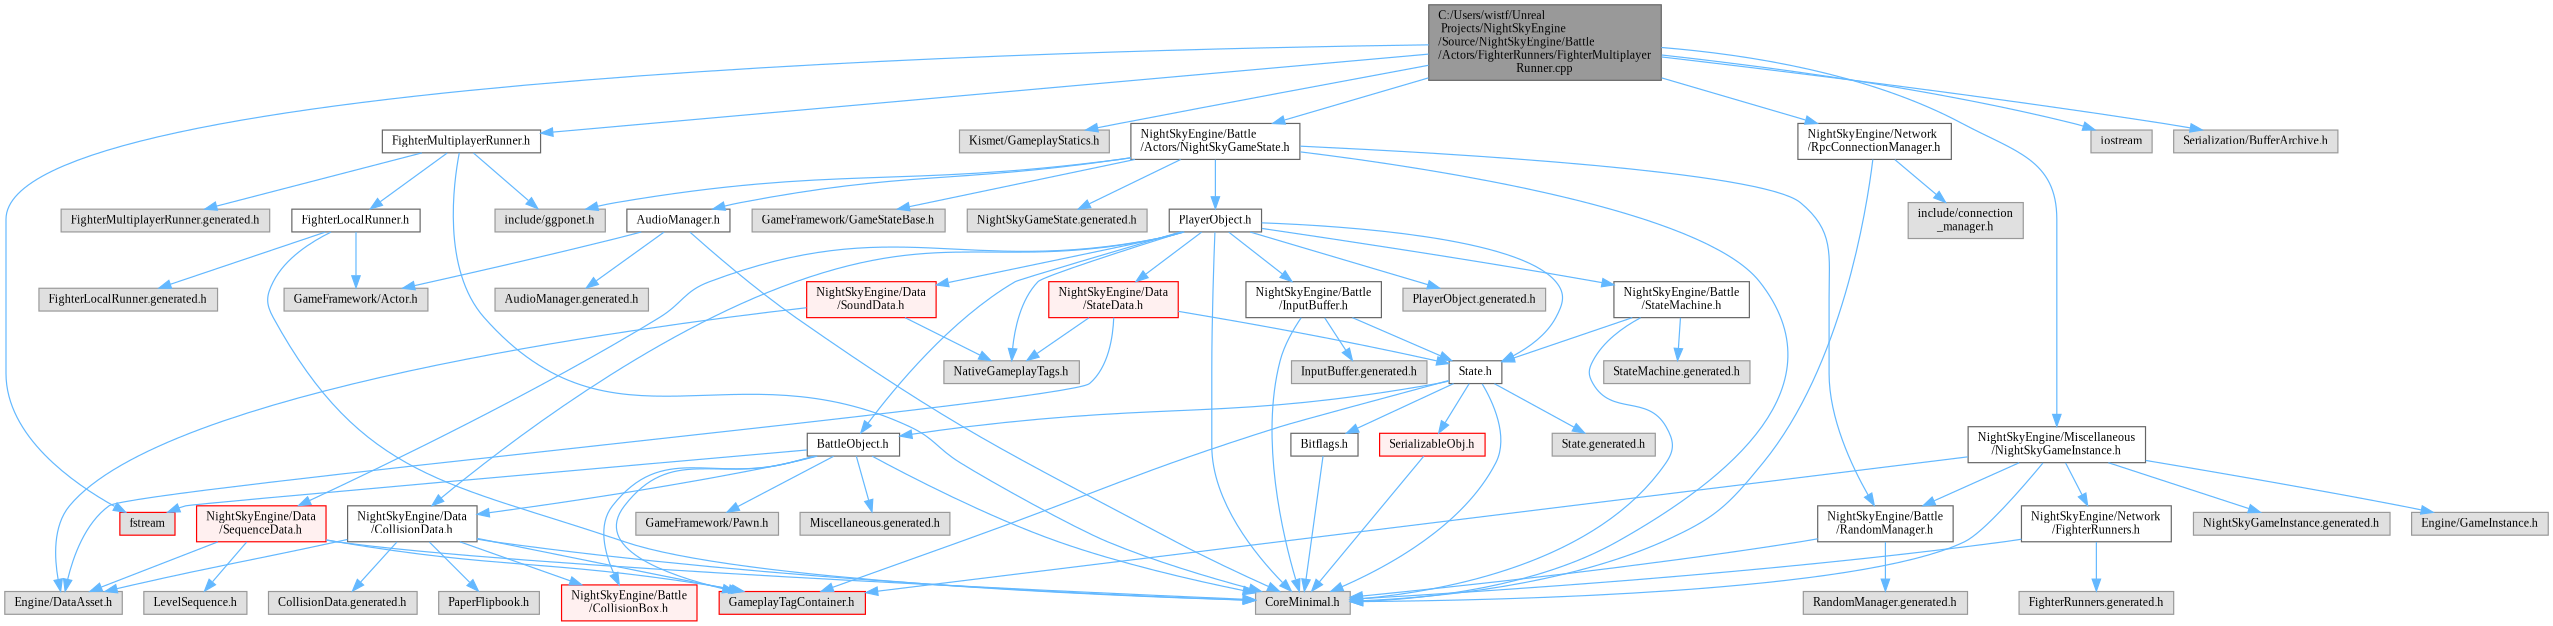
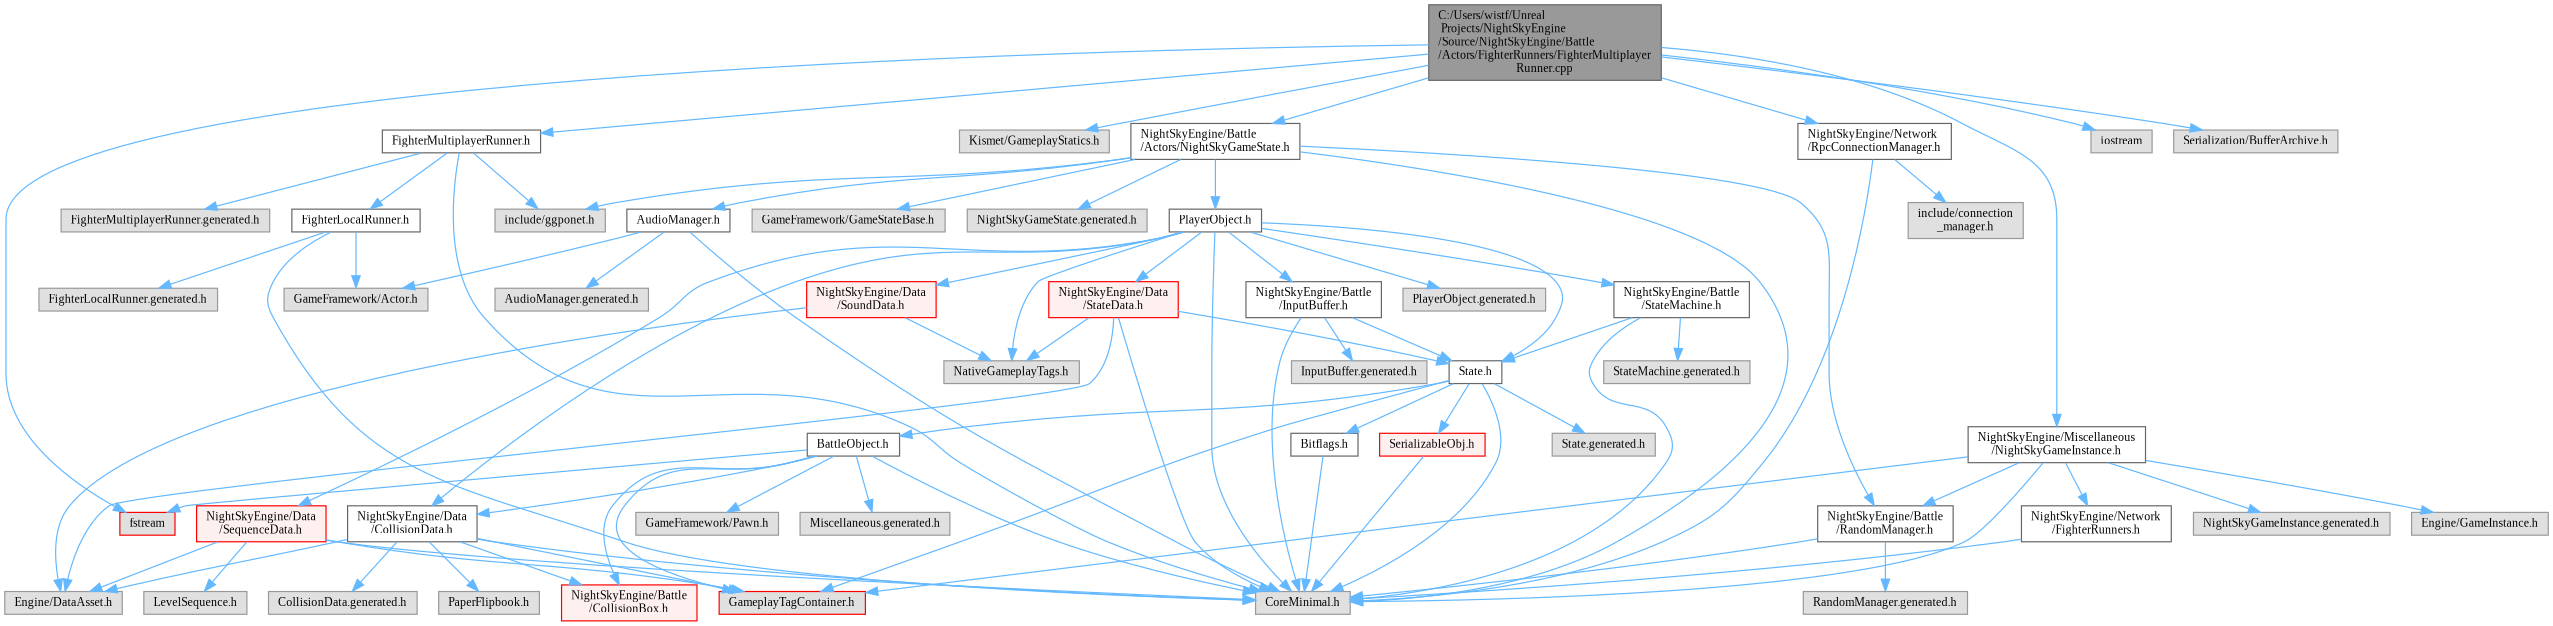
(1001, 291) -> none
none -> (1168, 477)
(2096, 603) -> none
